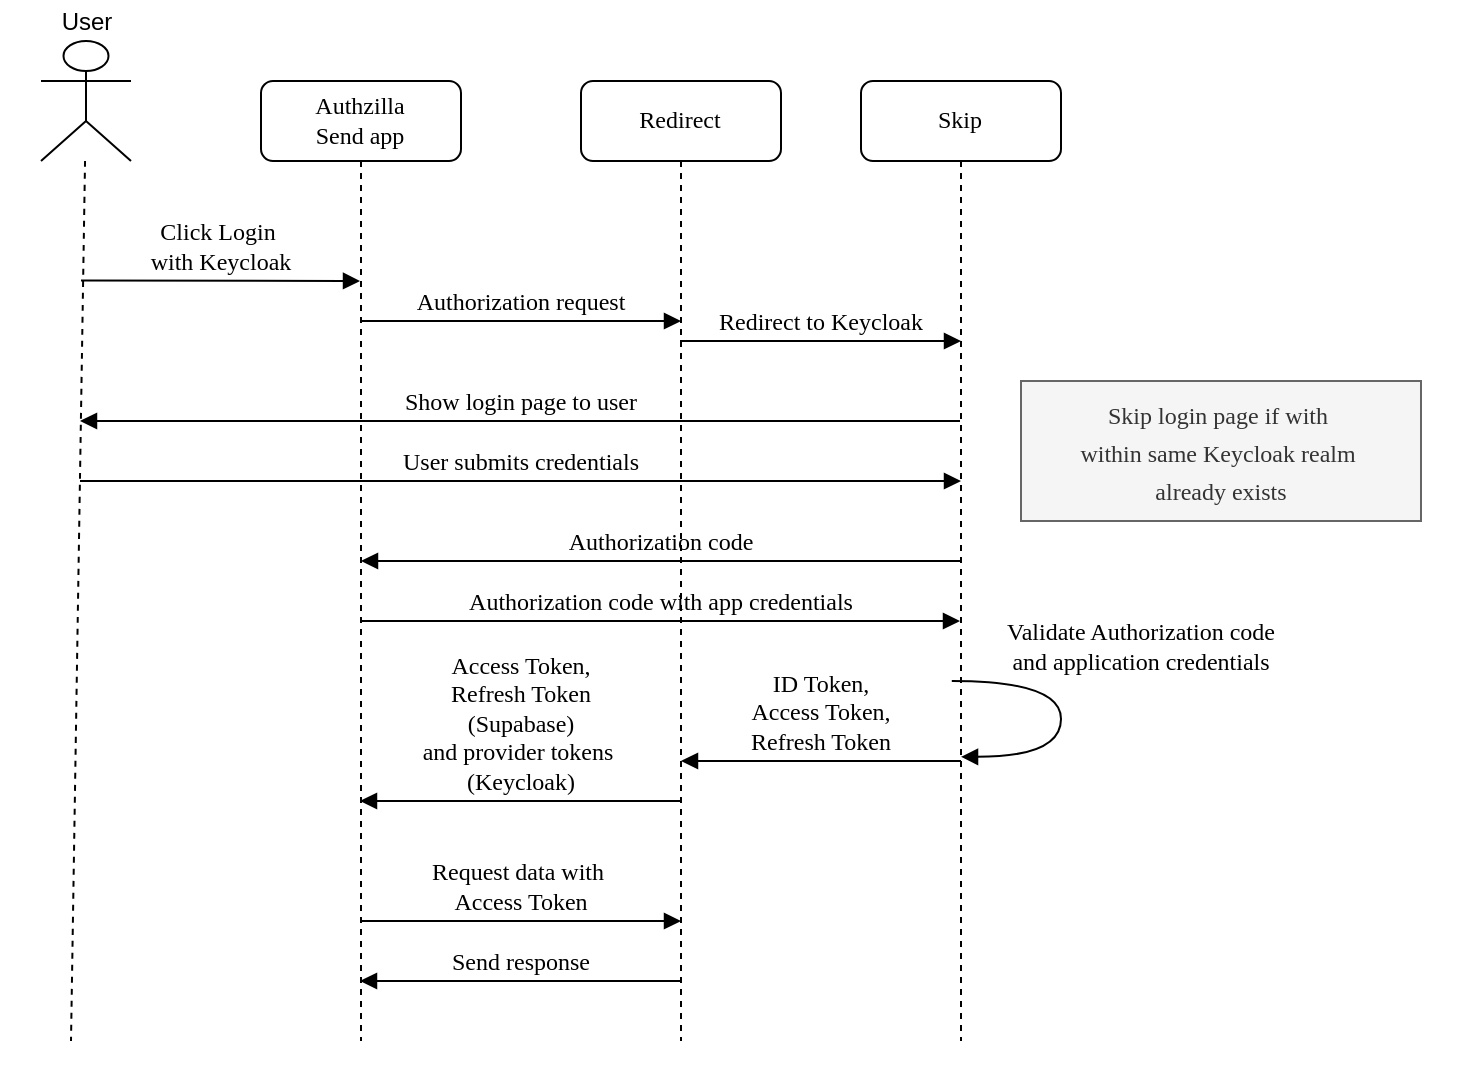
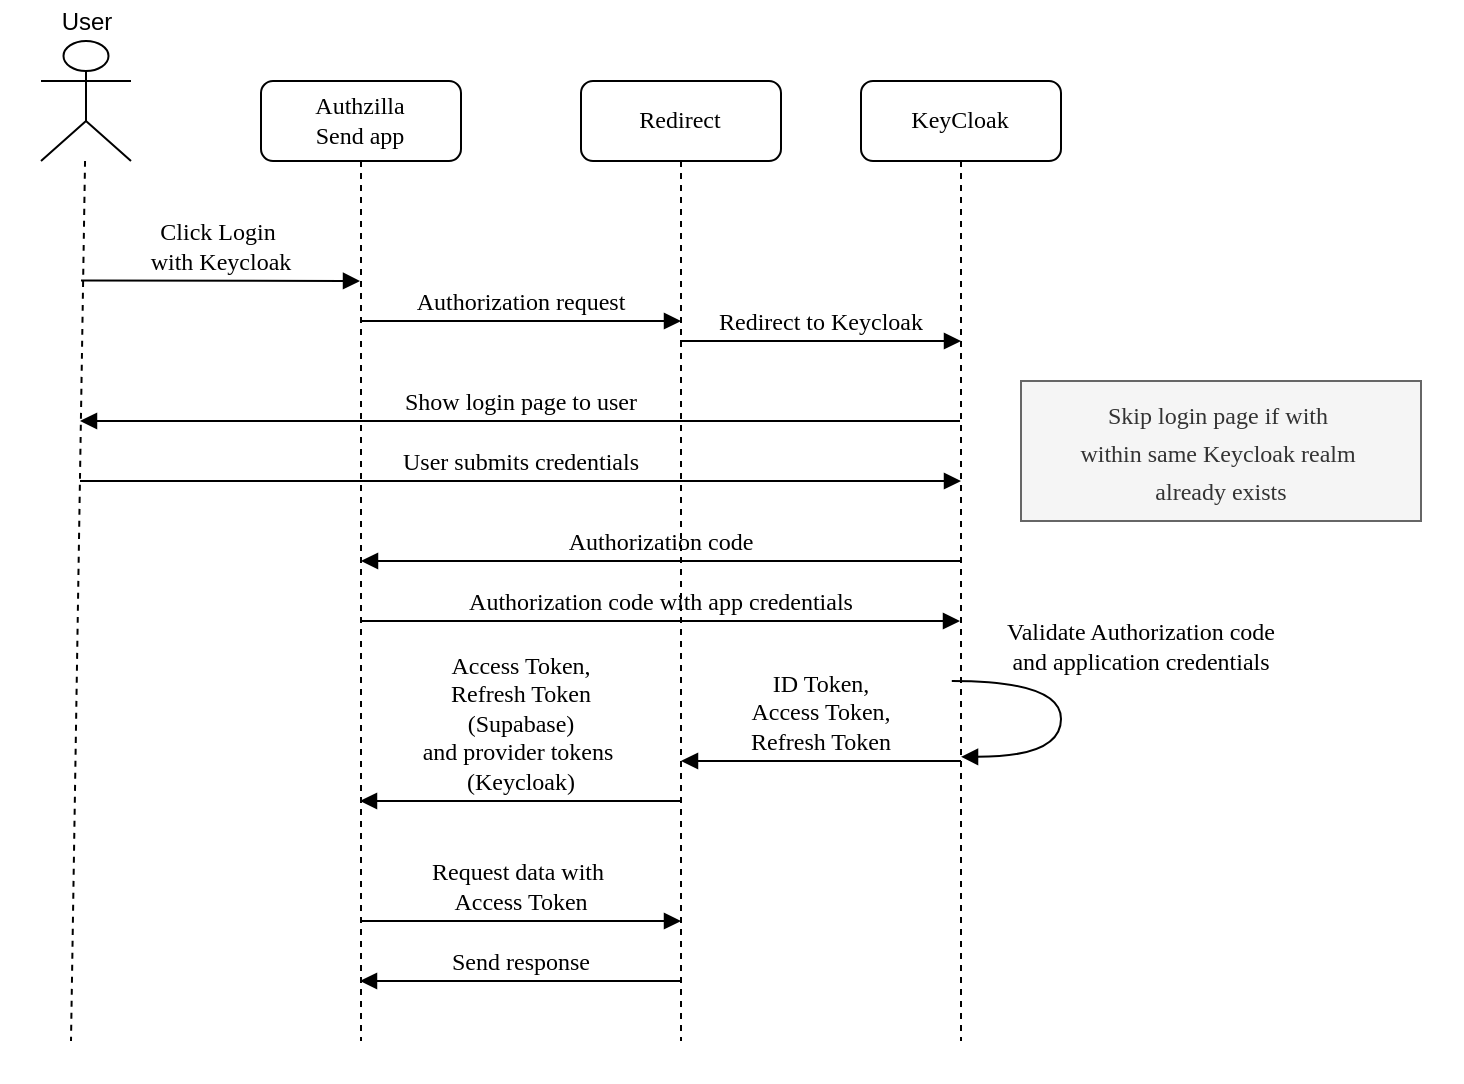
(961, 121) -> (961, 121)
